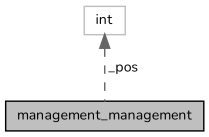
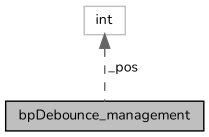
(105, 116) -> (105, 116)
